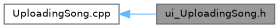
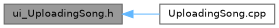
(143, 14) -> (147, 14)
